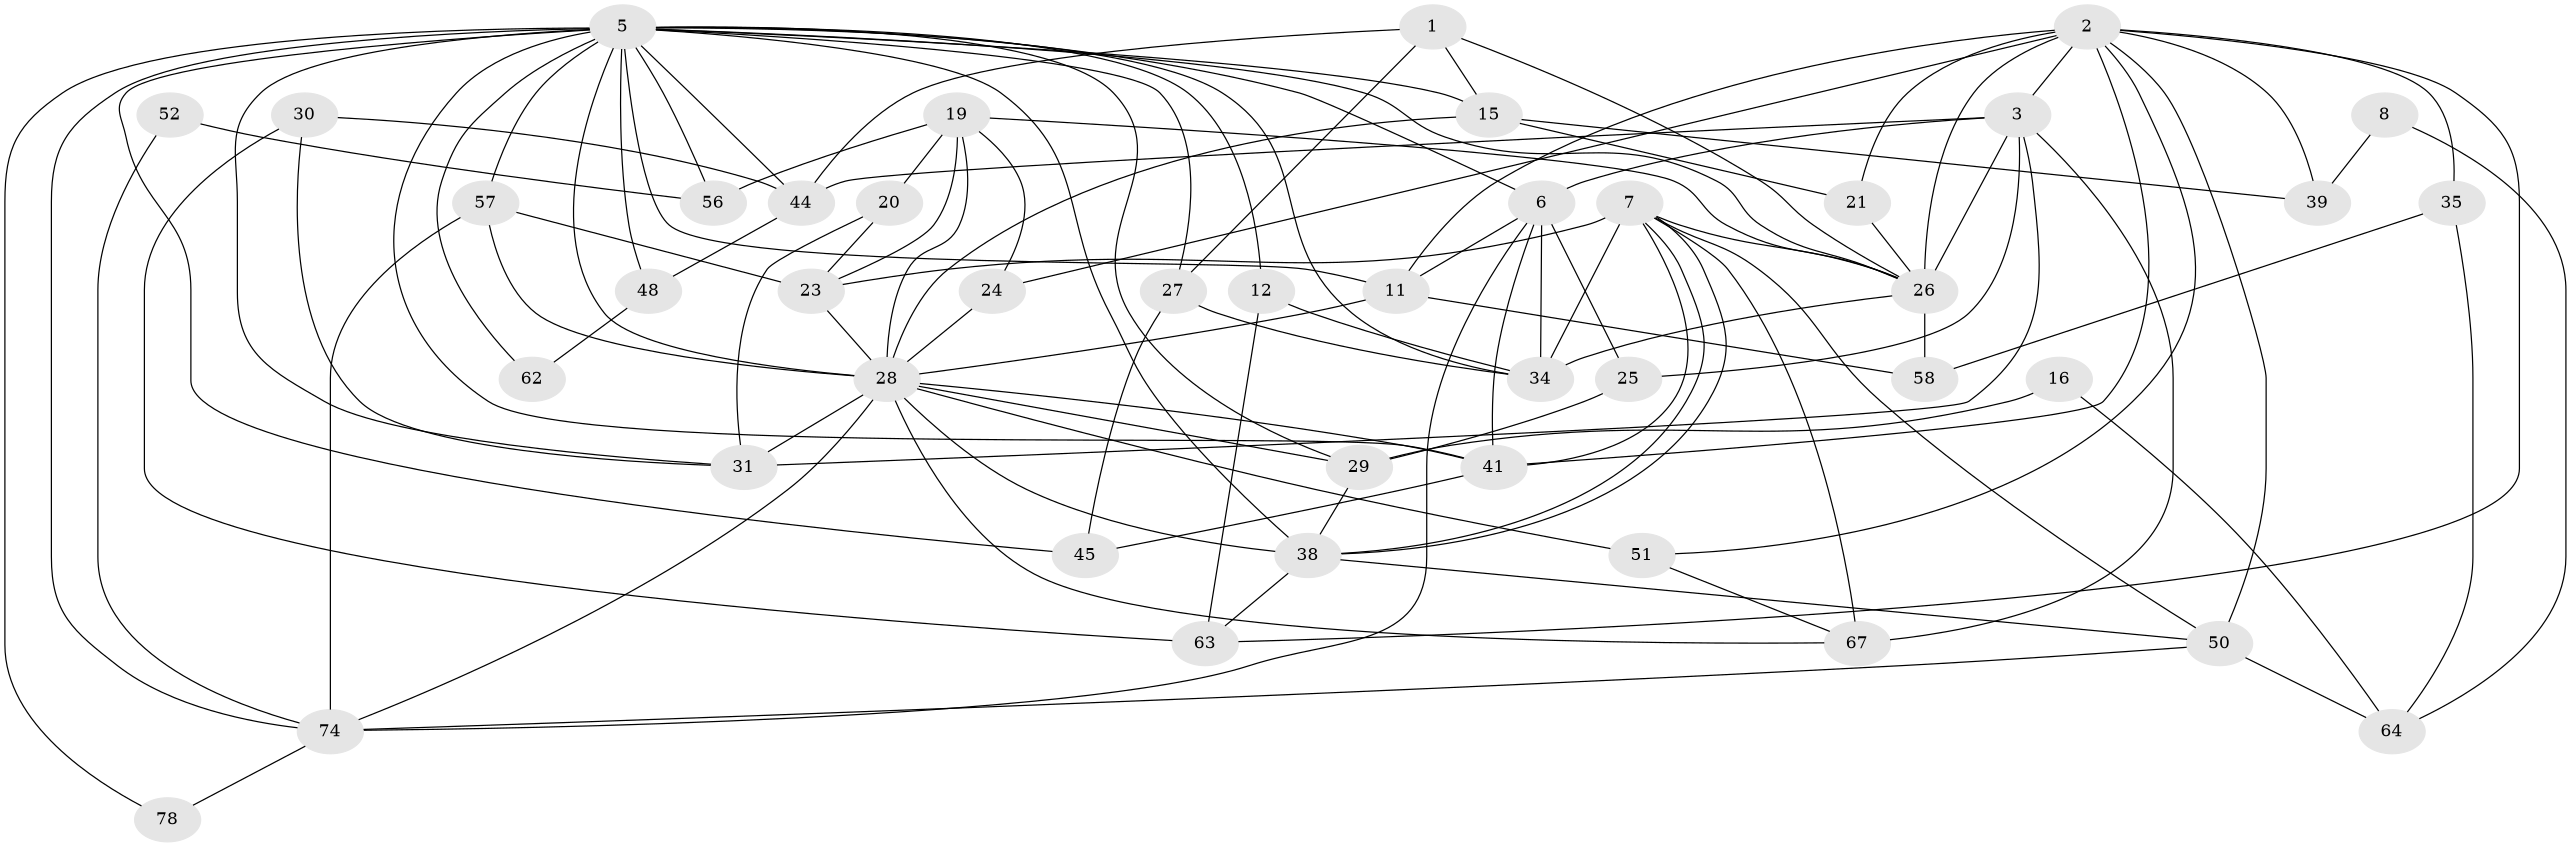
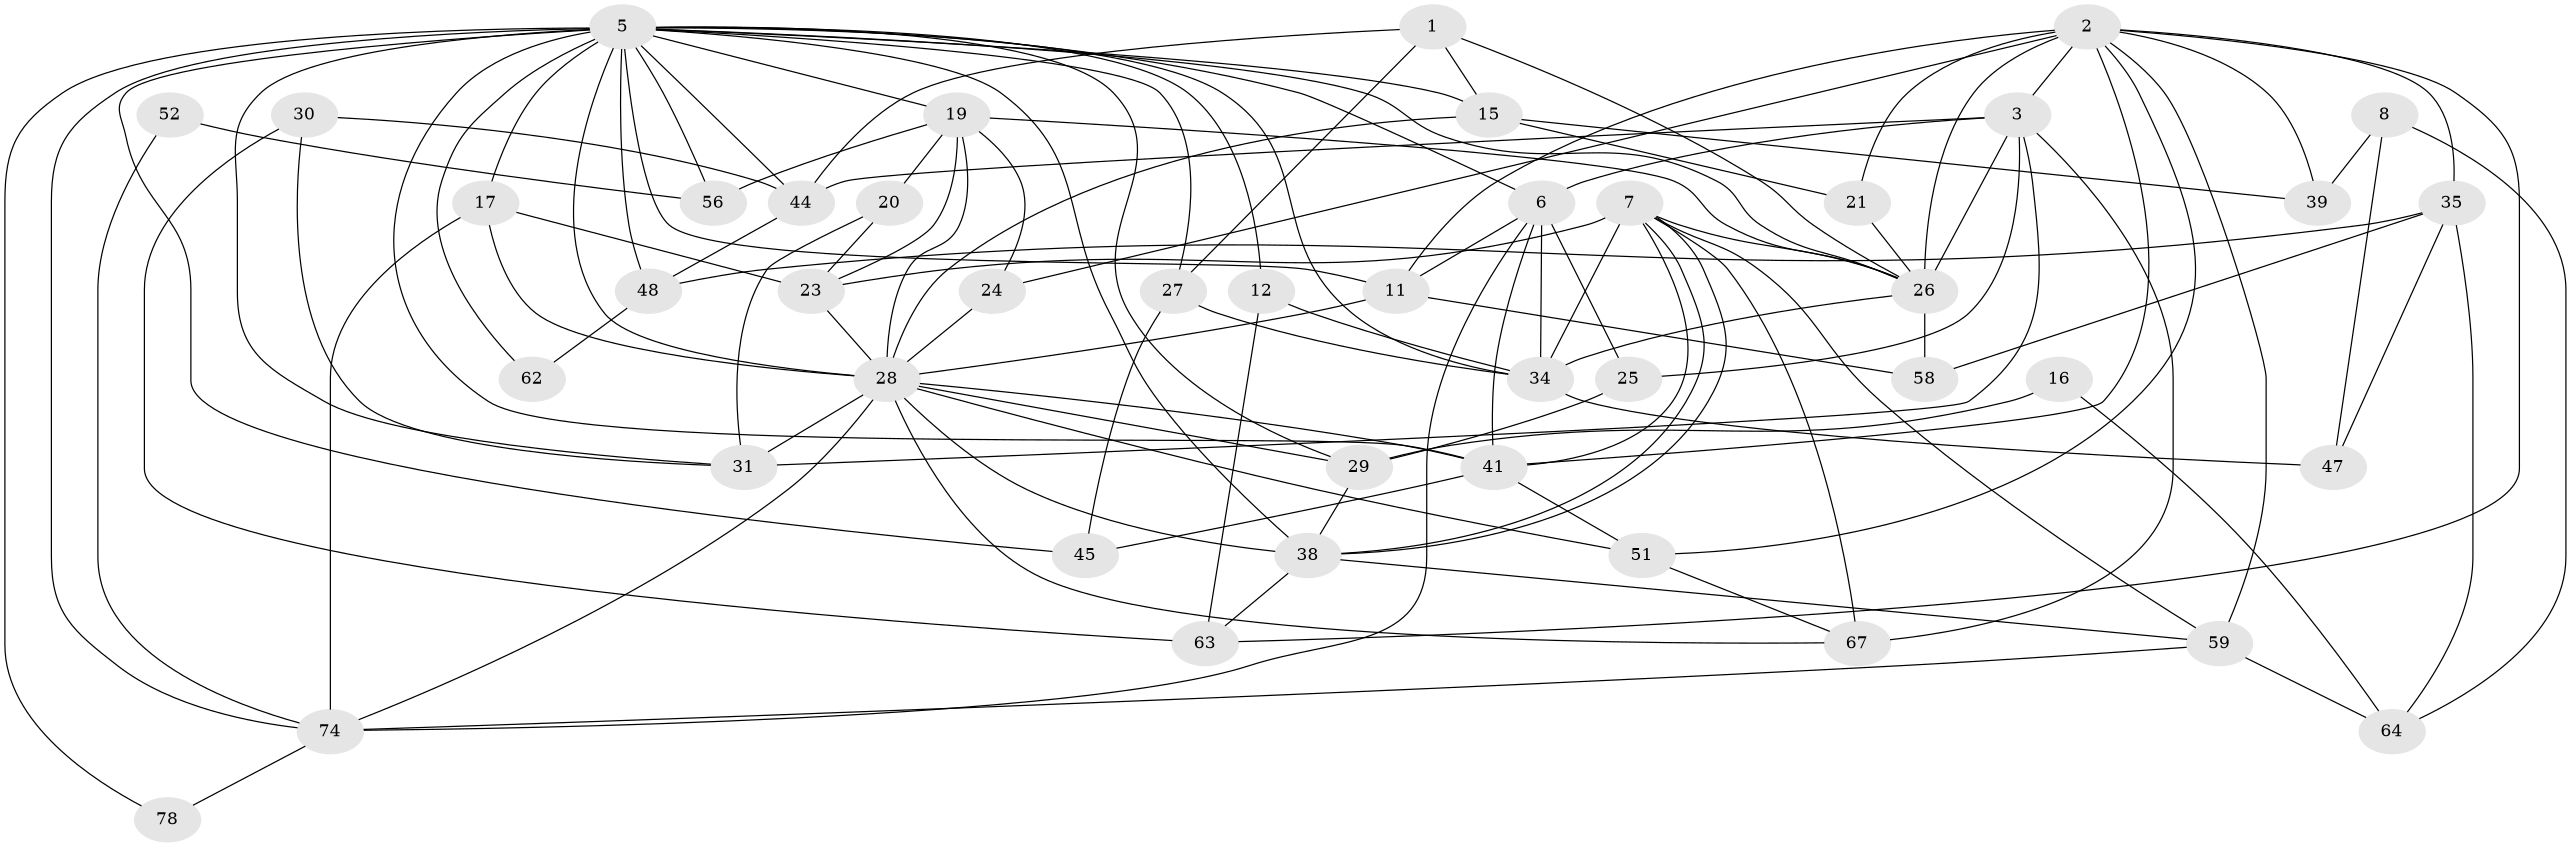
none -> (790, 71)
(486, 203) -> (486, 203)
none -> (1551, 254)
none -> (2333, 467)
none -> (1576, 516)
(2220, 644) -> (2220, 644)
